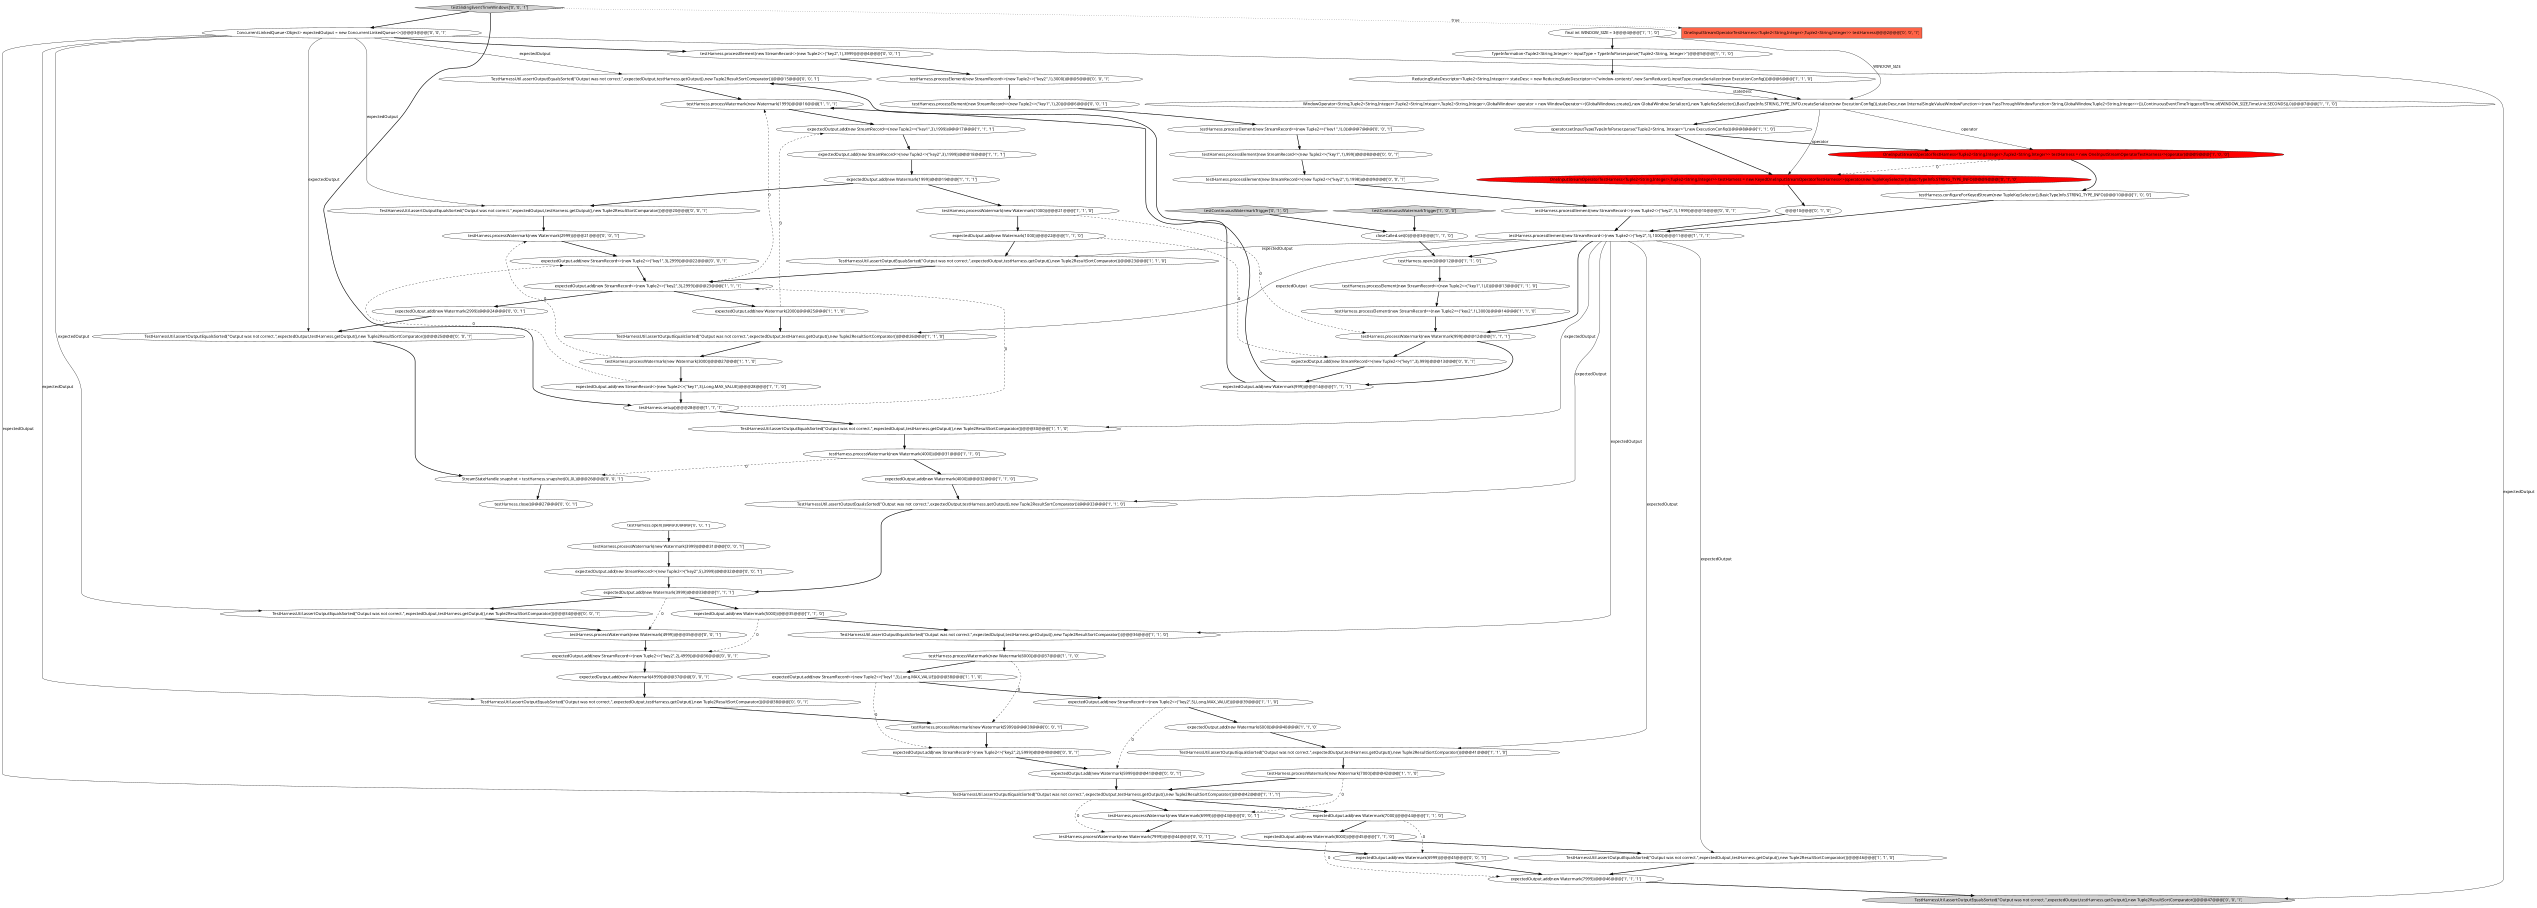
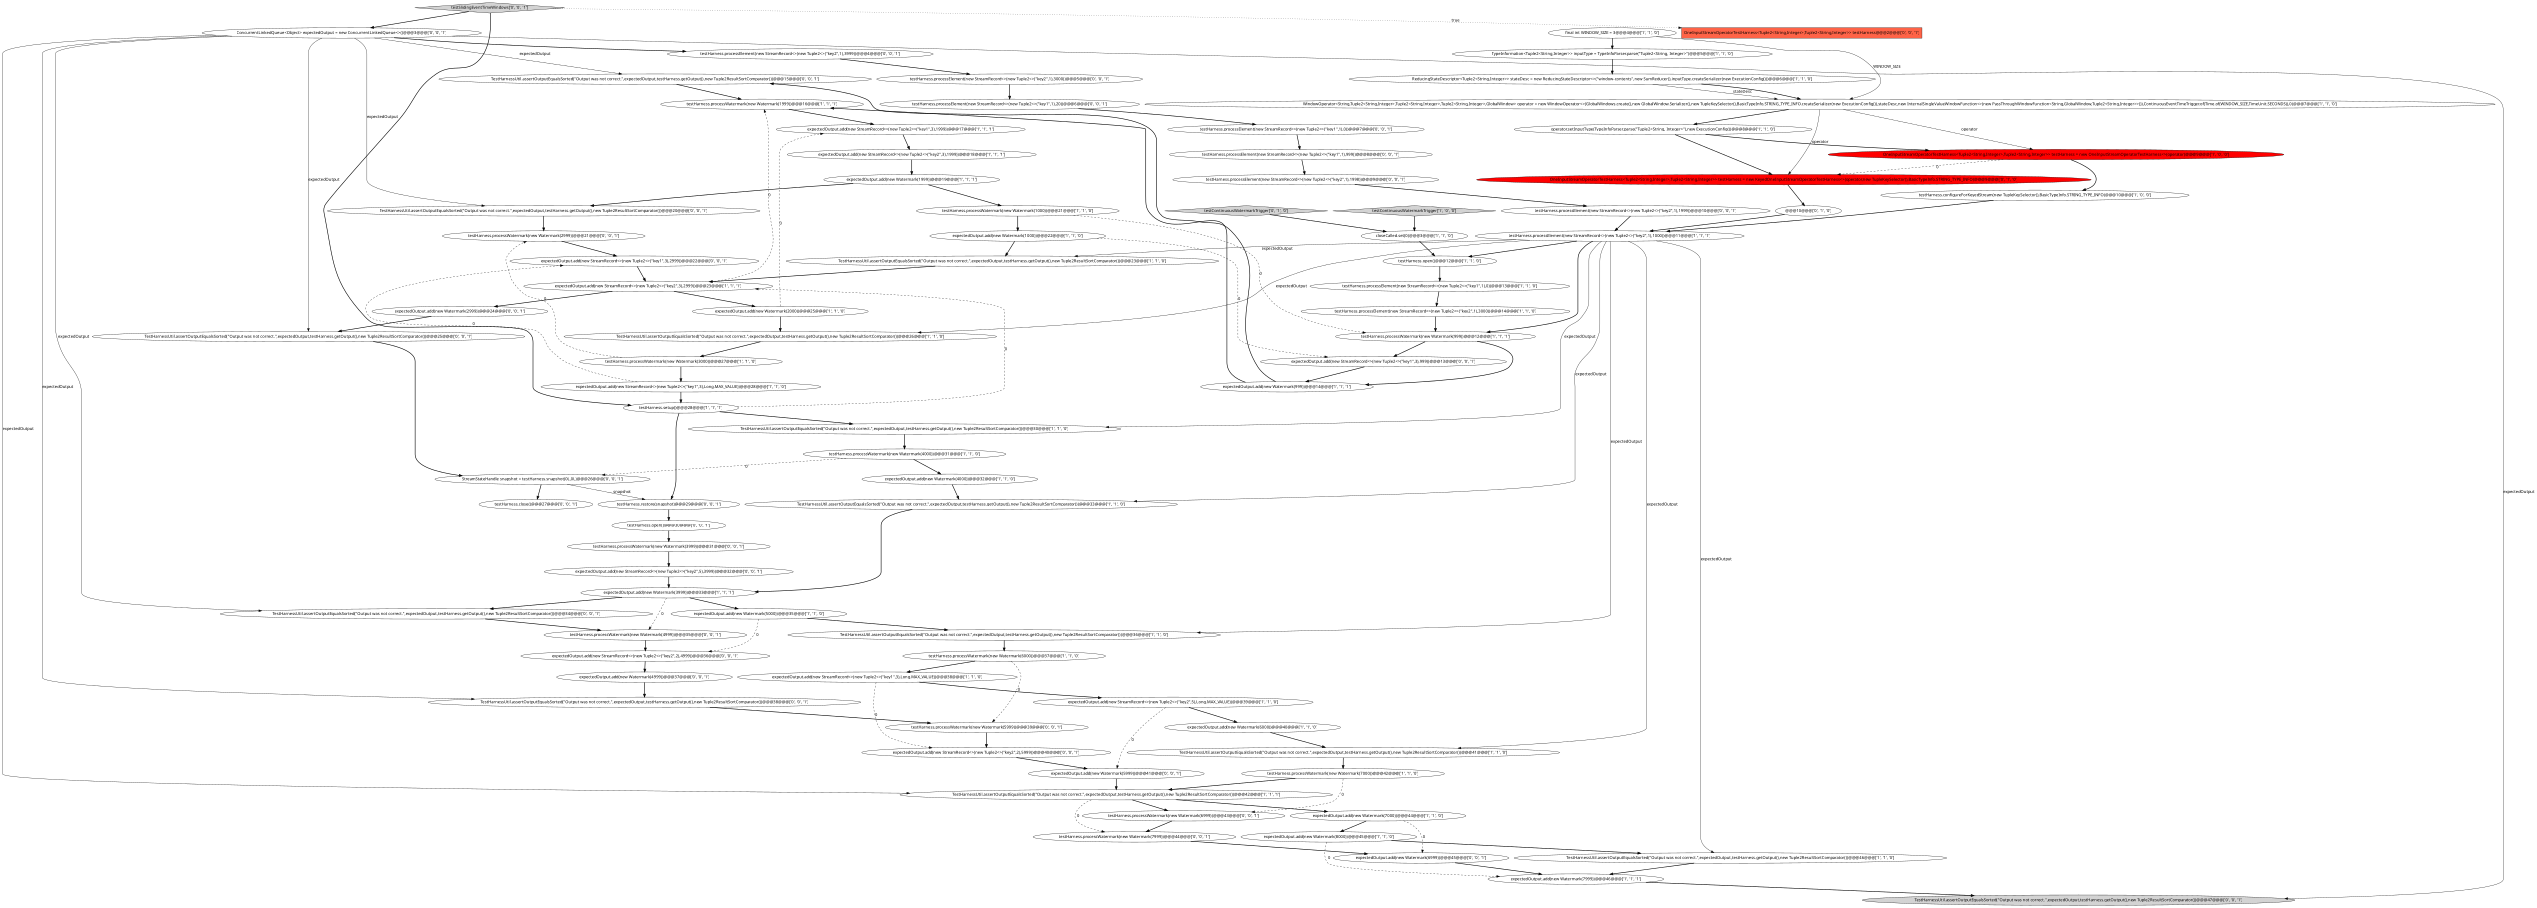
none -> (669, 504)
